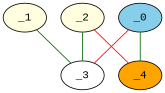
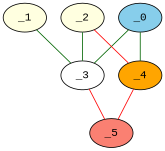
(115, 43) -> (115, 43)
none -> (111, 133)
